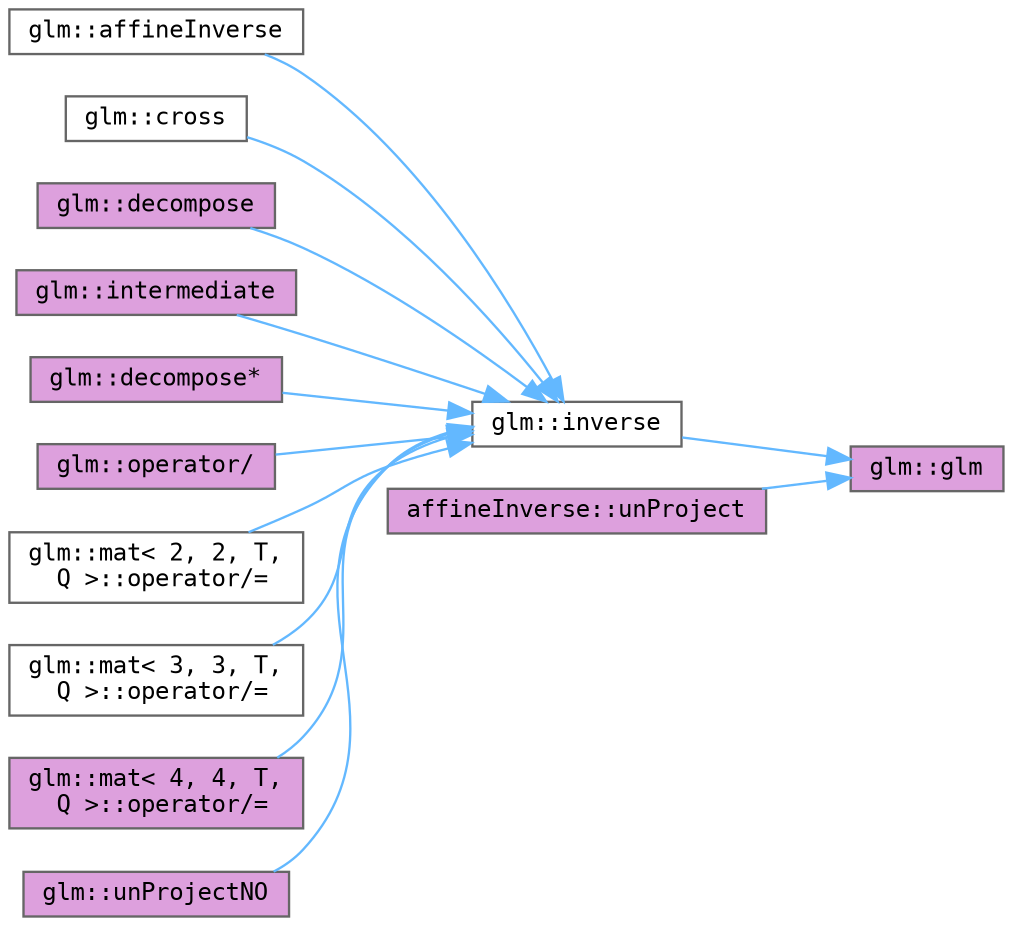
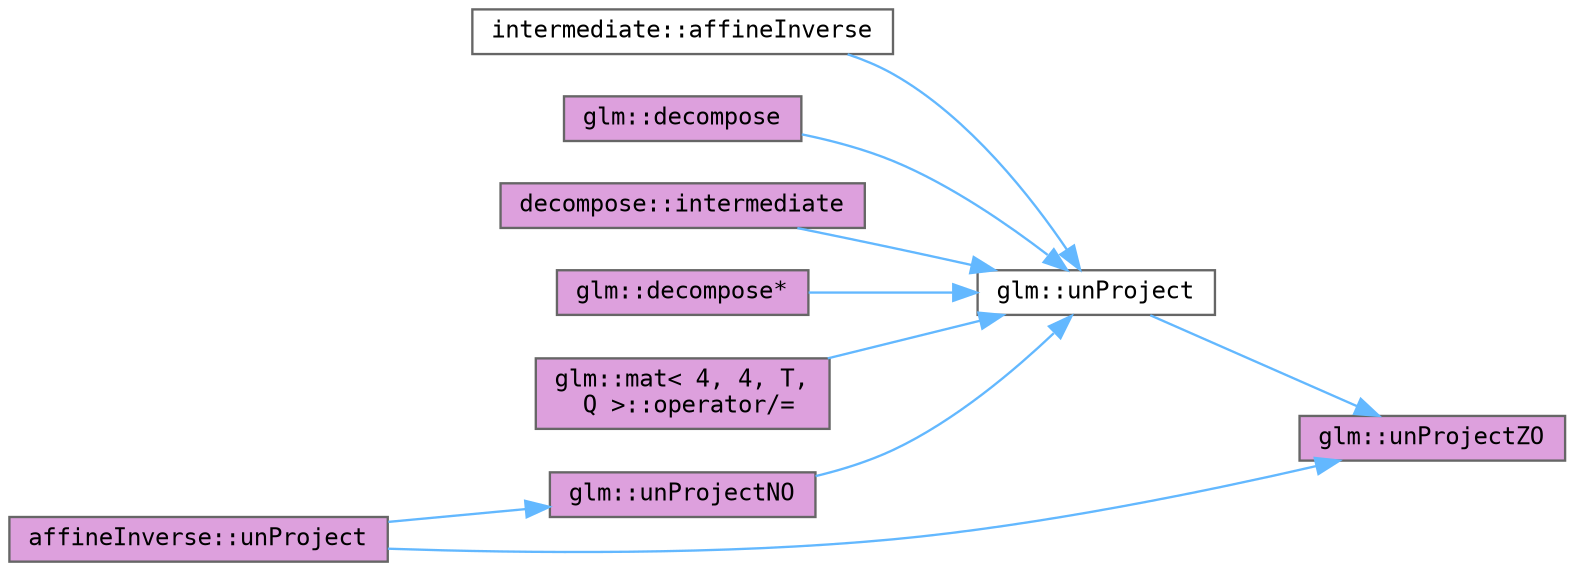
(156, 32) -> (683, 32)
(156, 119) -> none
(156, 293) -> (683, 206)
(577, 424) -> (1096, 293)
(156, 466) -> none
(927, 469) -> (1432, 438)
none -> (457, 515)
(156, 568) -> none
(156, 680) -> none
